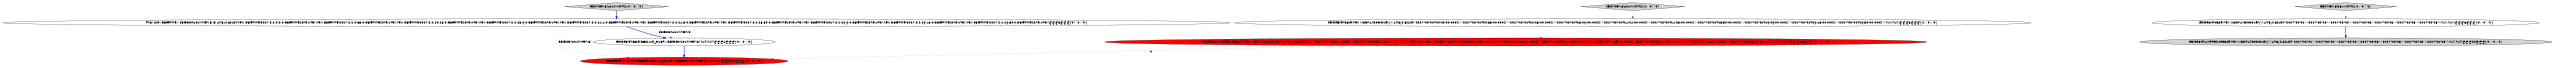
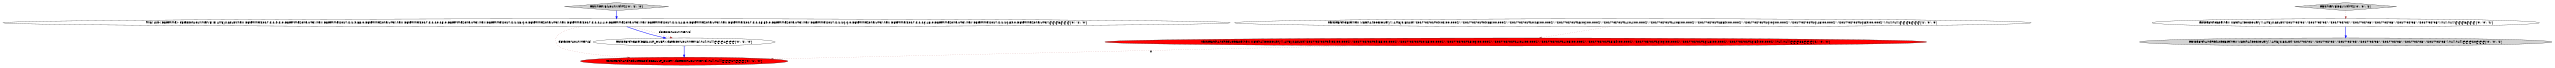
(1633, 7) -> none
